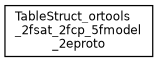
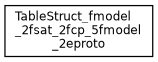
(79, 31) -> (79, 31)
